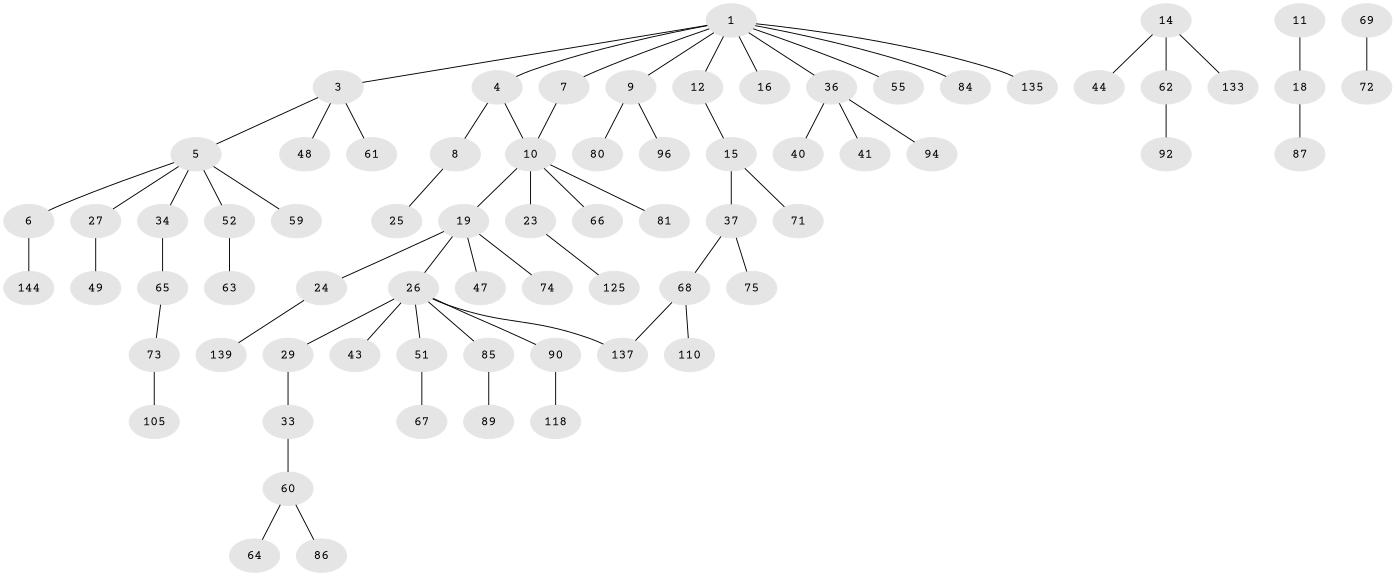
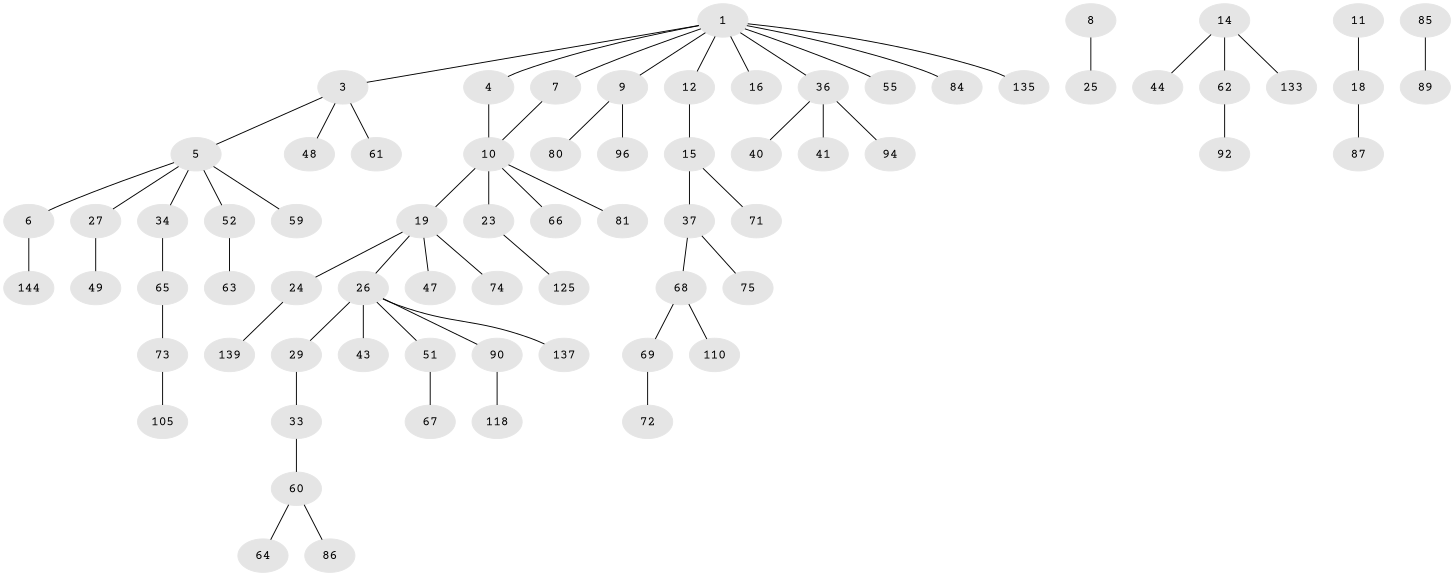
(476, 121) -> none
(654, 321) -> (664, 322)
(451, 322) -> none
